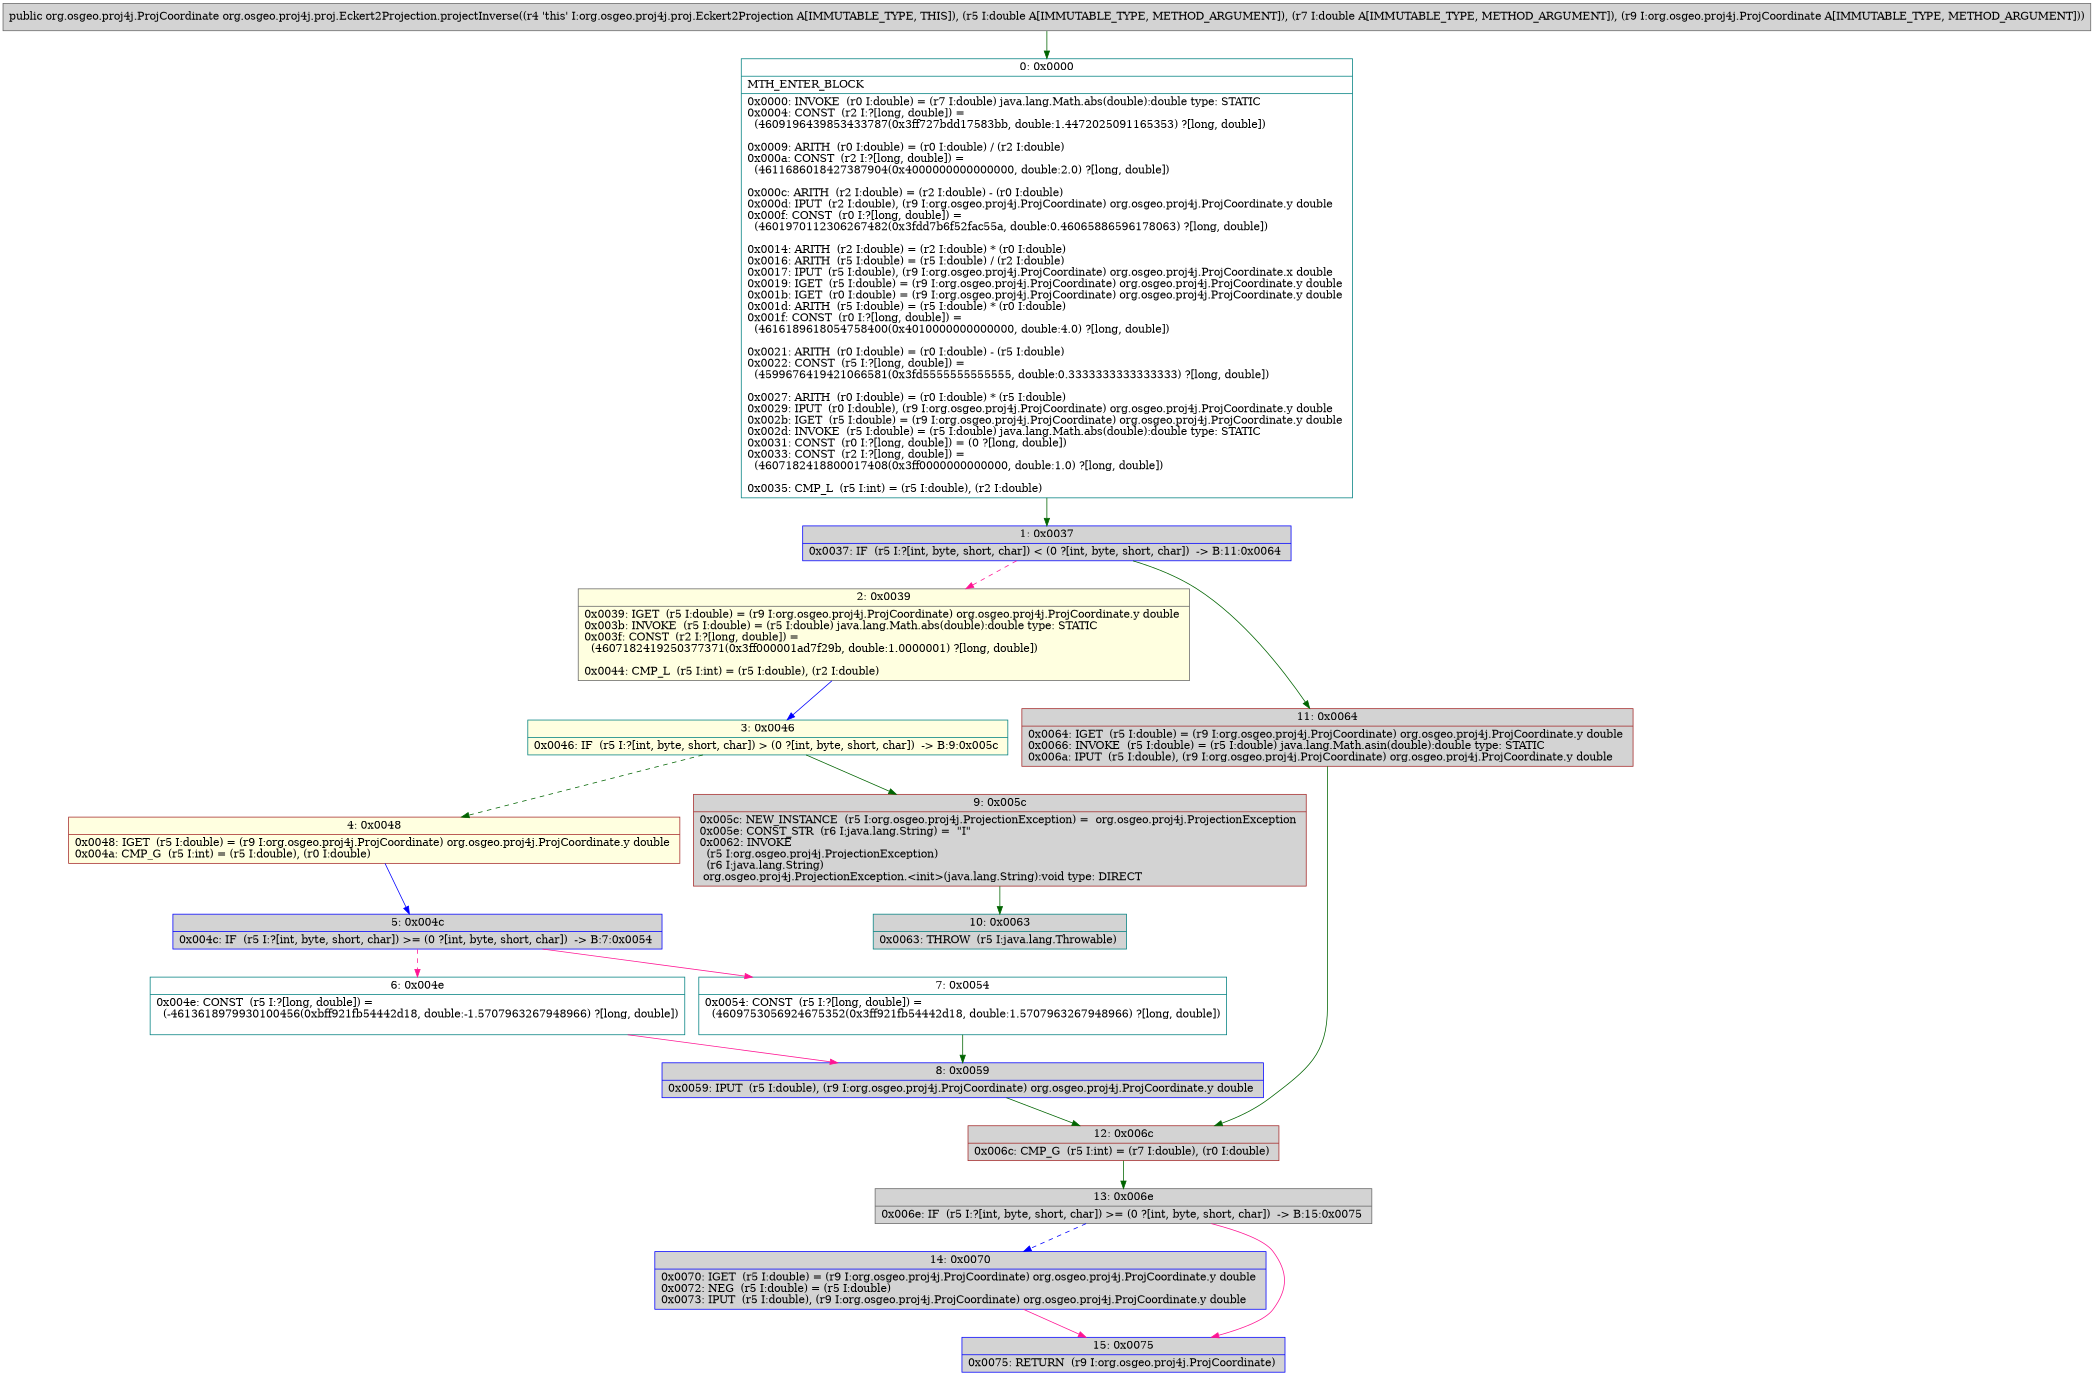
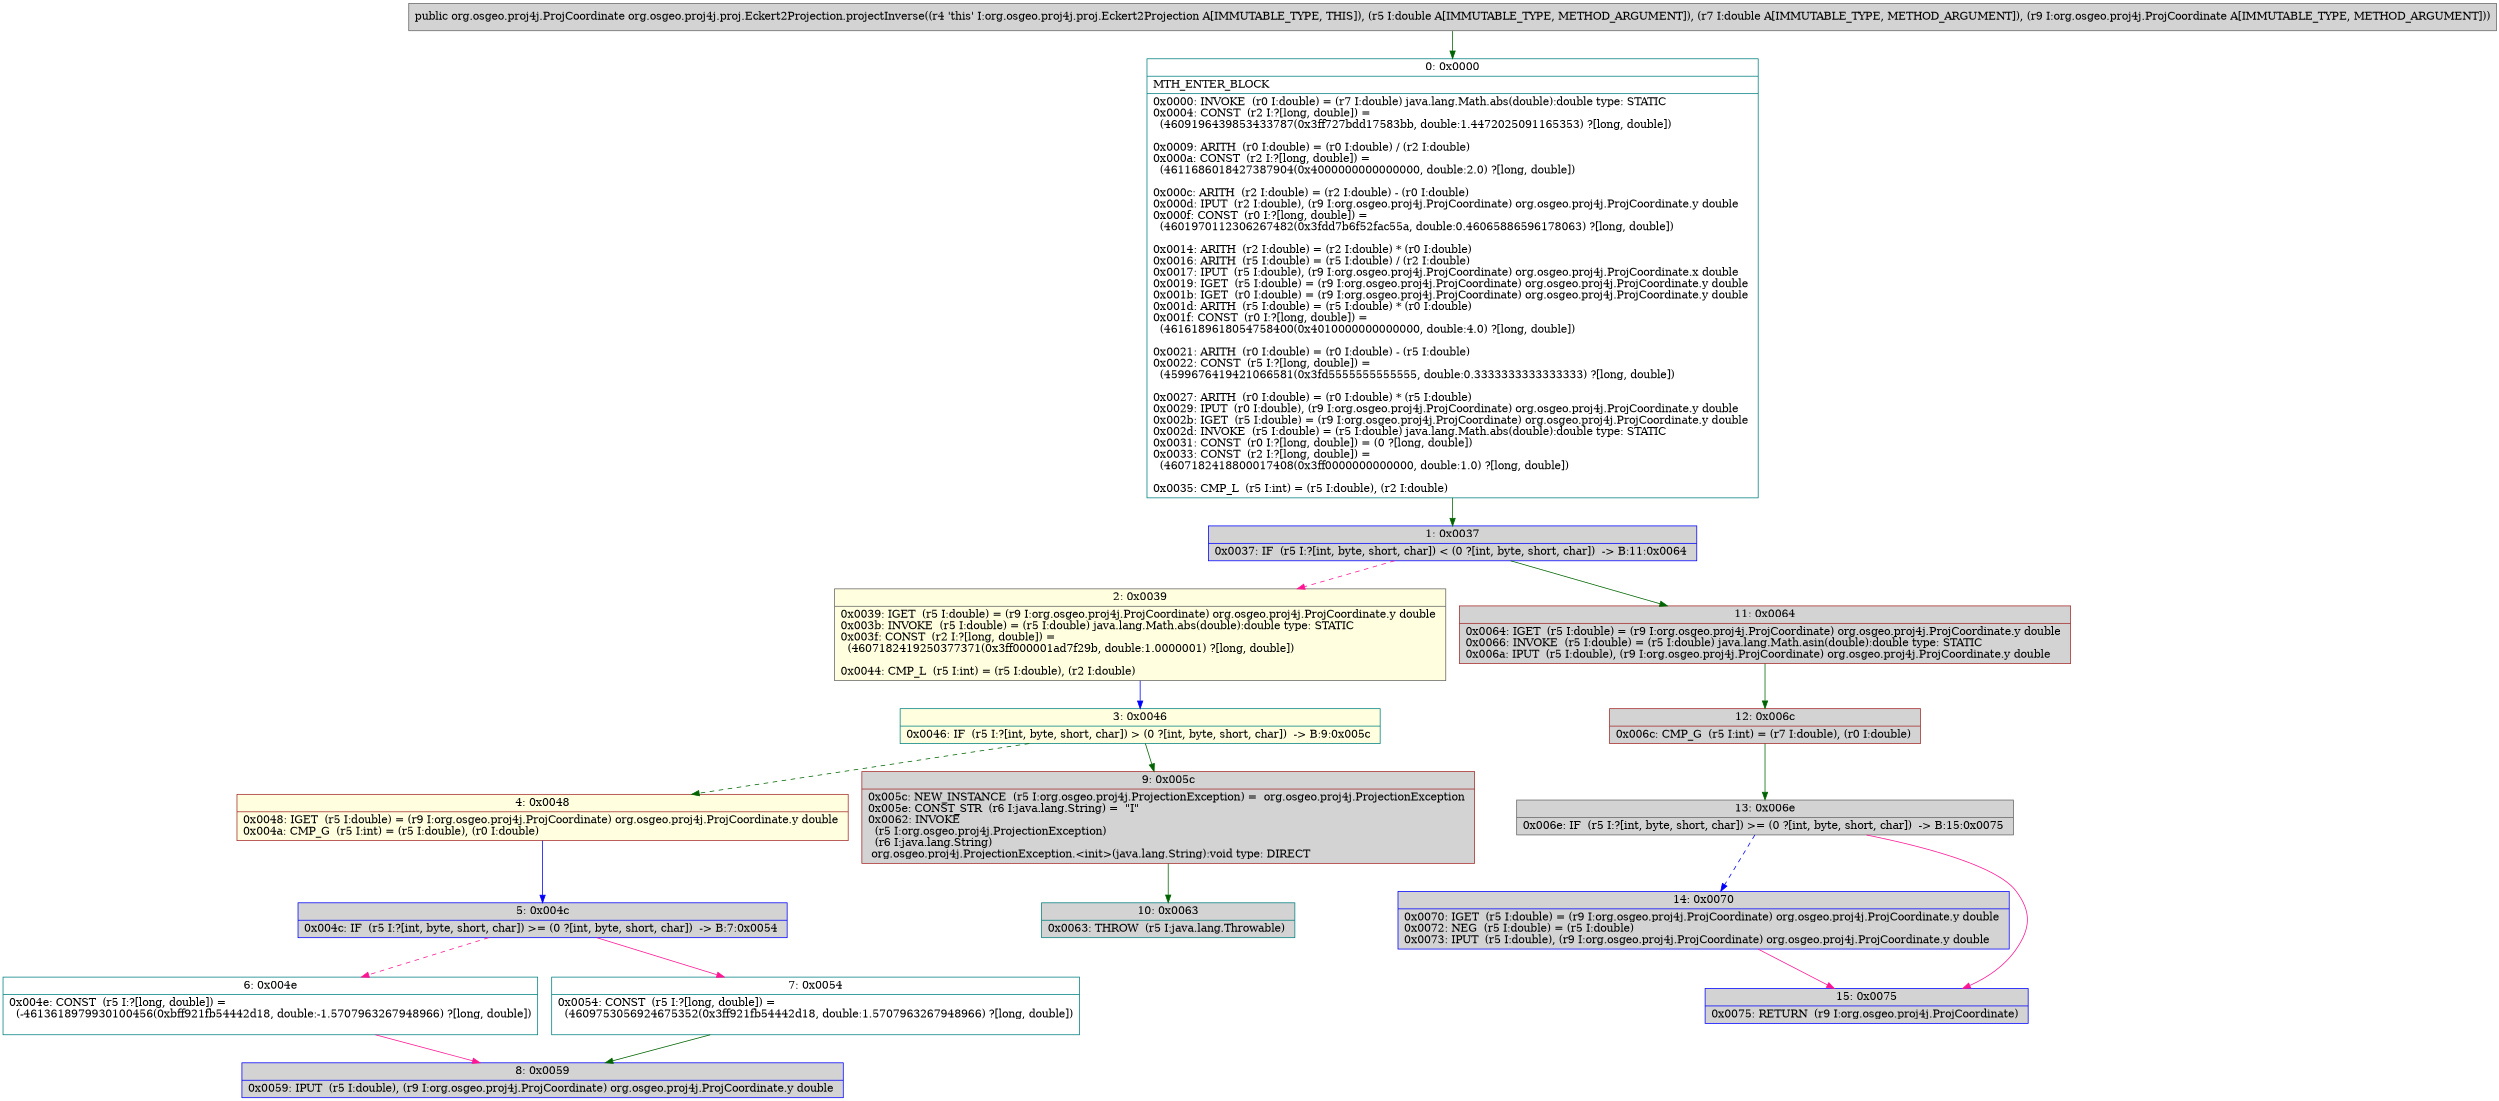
(1040, 1110) -> none
